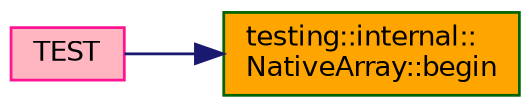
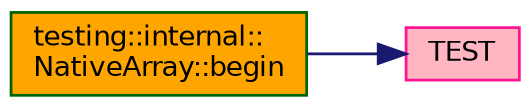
(160, 54) -> (342, 54)
